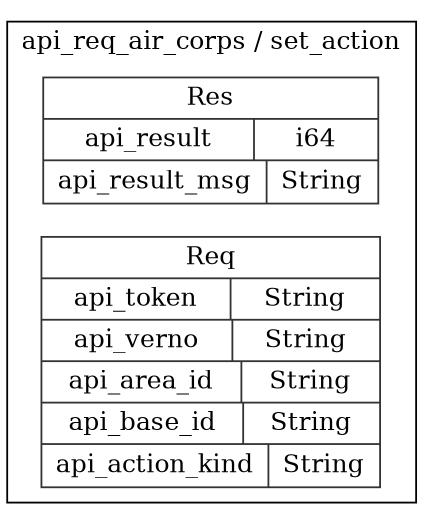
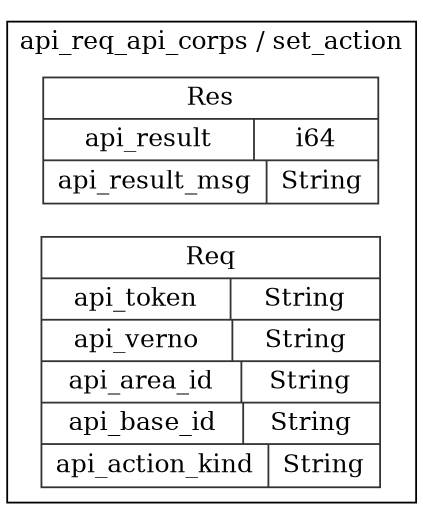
(212, 42) -> (212, 42)
